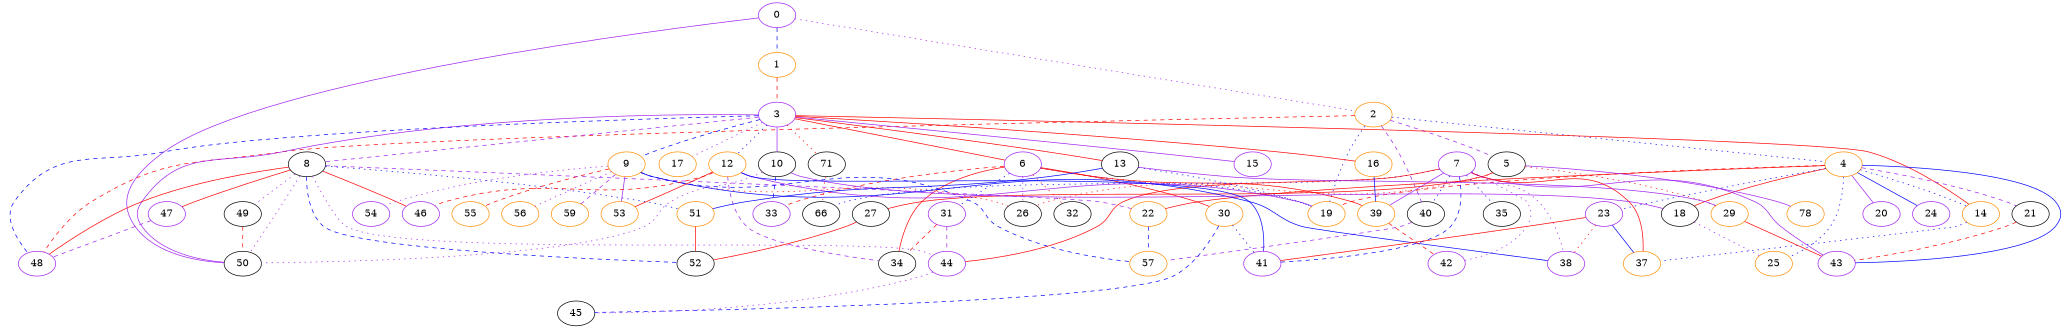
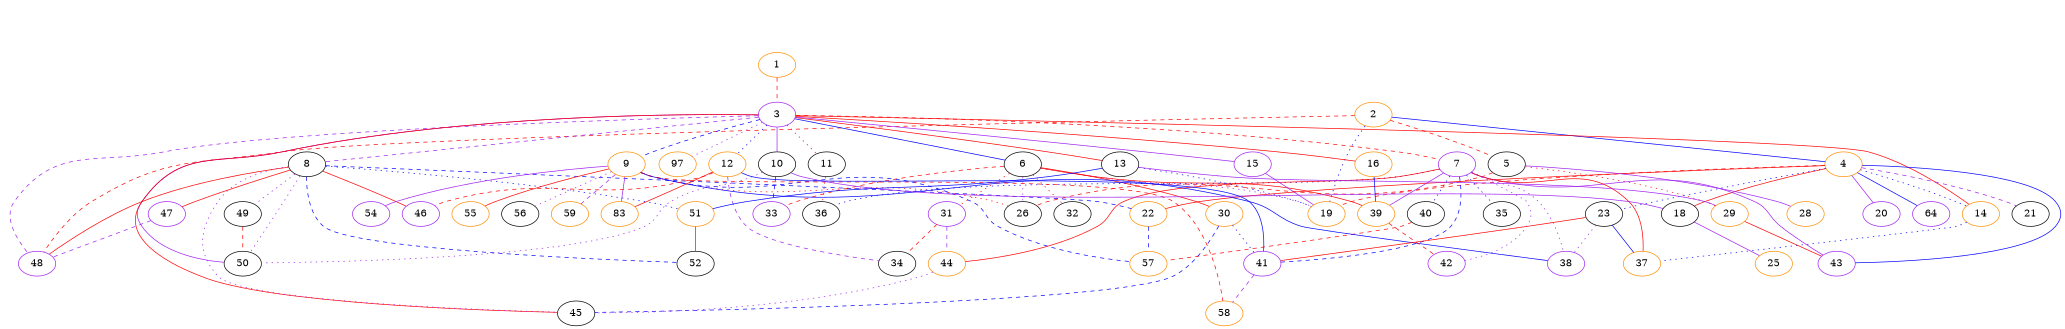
(777, 15) -> none
none -> (1135, 128)
(350, 133) -> (350, 133)
(1442, 137) -> (1442, 137)
(900, 139) -> (900, 139)
(1641, 143) -> (1641, 143)
(1404, 163) -> none
(678, 164) -> (678, 164)
(827, 164) -> (827, 164)
(1023, 164) -> (1023, 164)
(507, 178) -> (507, 178)
(553, 183) -> (553, 183)
(729, 183) -> (729, 183)
(1177, 184) -> (1177, 184)
(985, 189) -> (985, 189)
(1265, 189) -> (1265, 189)
(1041, 190) -> (1290, 189)
(917, 208) -> none
(520, 214) -> (520, 214)
(620, 214) -> (620, 214)
(821, 214) -> (821, 214)
(871, 214) -> none
(1604, 214) -> (1604, 214)
(1806, 214) -> (1806, 214)
(1931, 214) -> (1931, 214)
(1830, 226) -> none
(1585, 239) -> (1585, 239)
(1727, 239) -> (1727, 239)
(1290, 243) -> (1290, 243)
(609, 245) -> (219, 277)
(1937, 245) -> none
none -> (154, 250)
(947, 264) -> (947, 264)
none -> (1224, 313)
